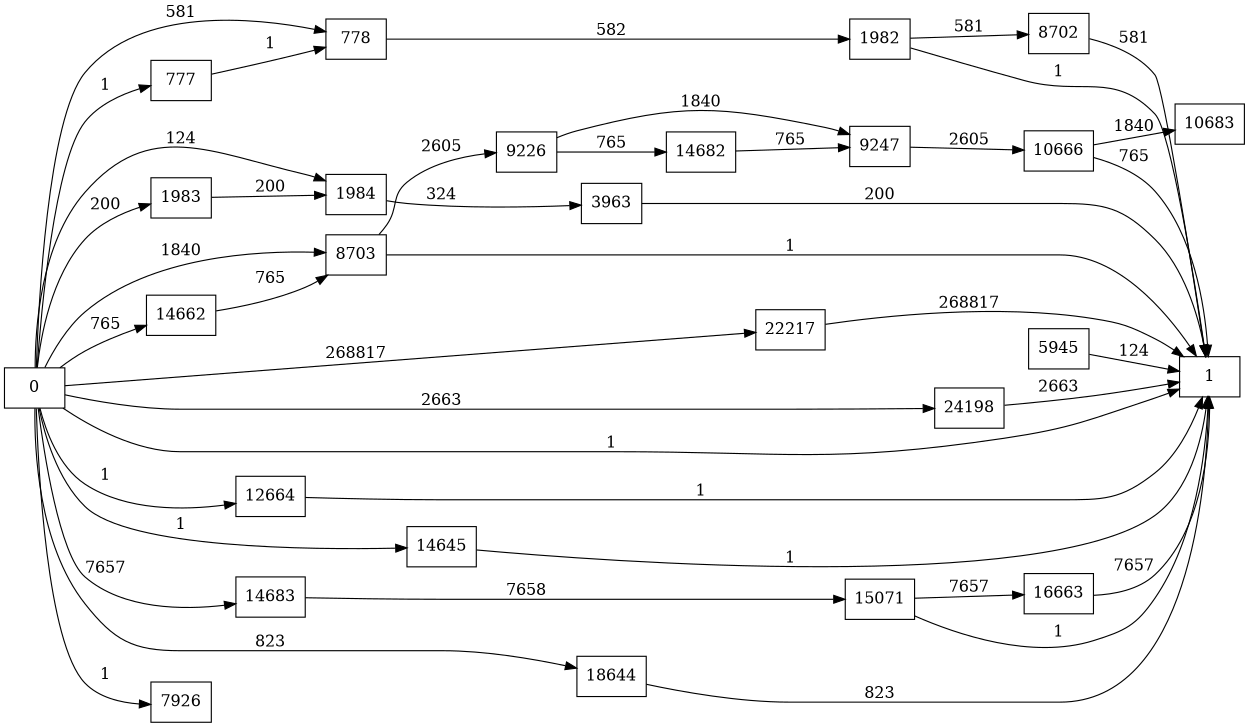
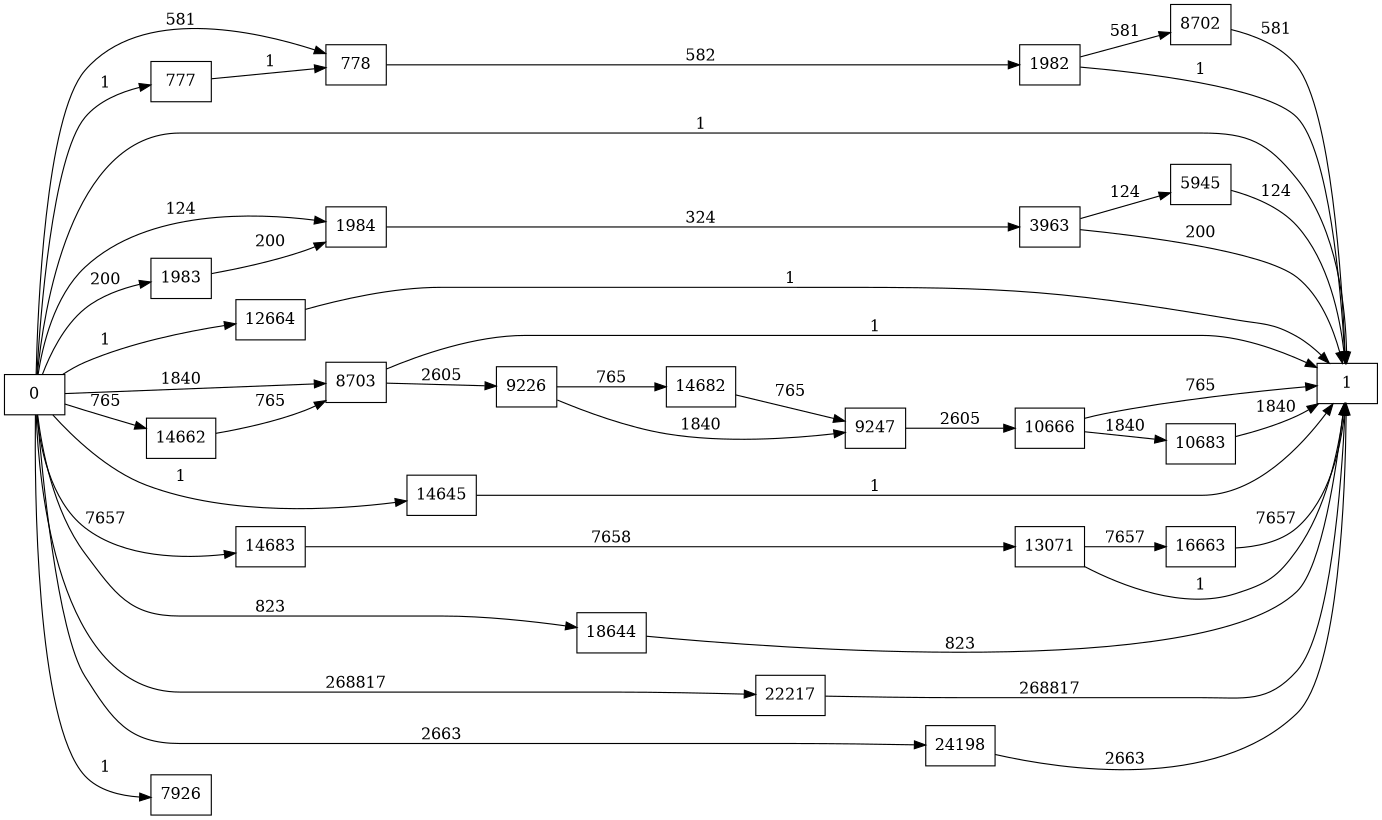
none -> (1120, 207)
none -> (1273, 425)
(880, 599) -> (1050, 547)
